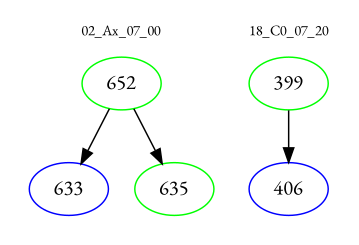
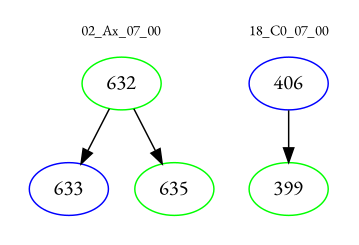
(289, 32) -> (289, 32)
(122, 84) -> (122, 84)
(289, 129) -> (289, 129)
